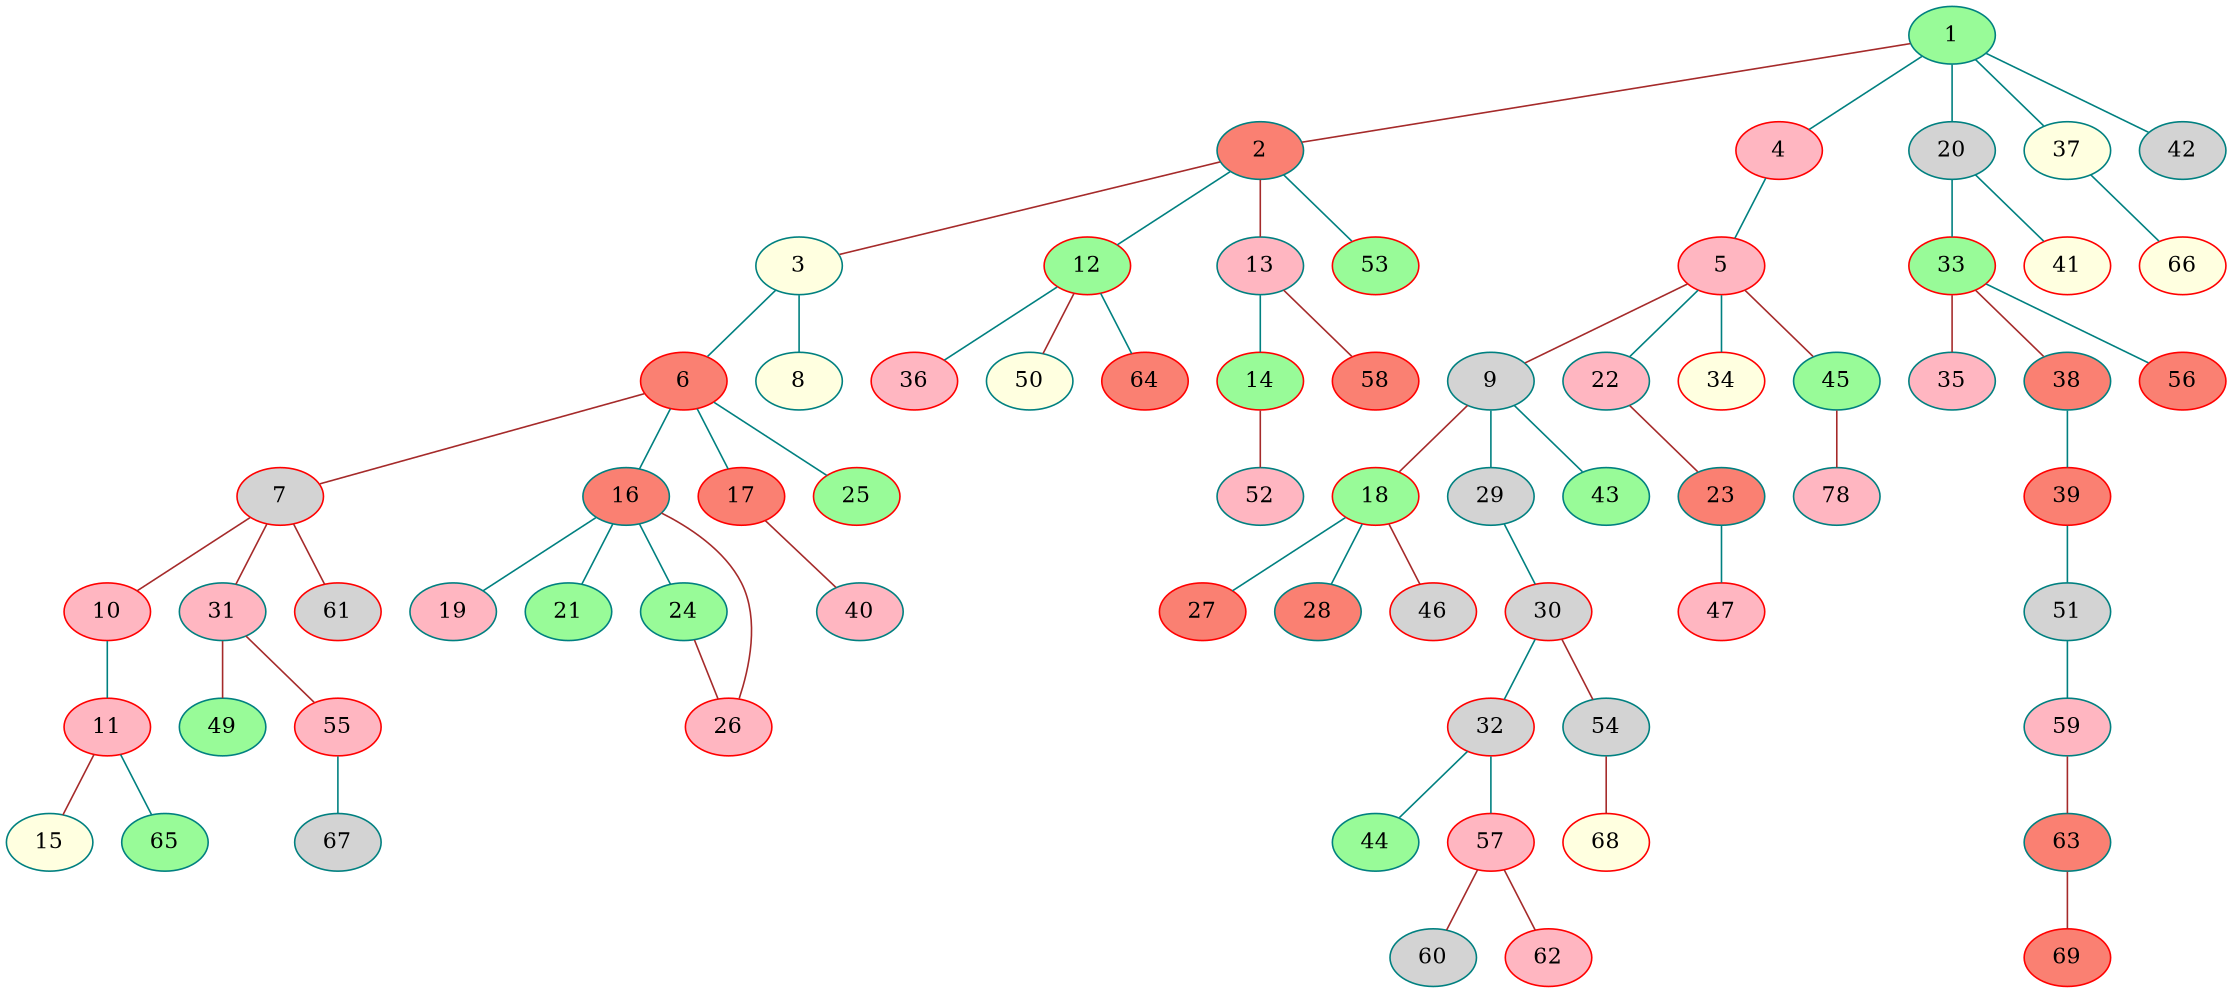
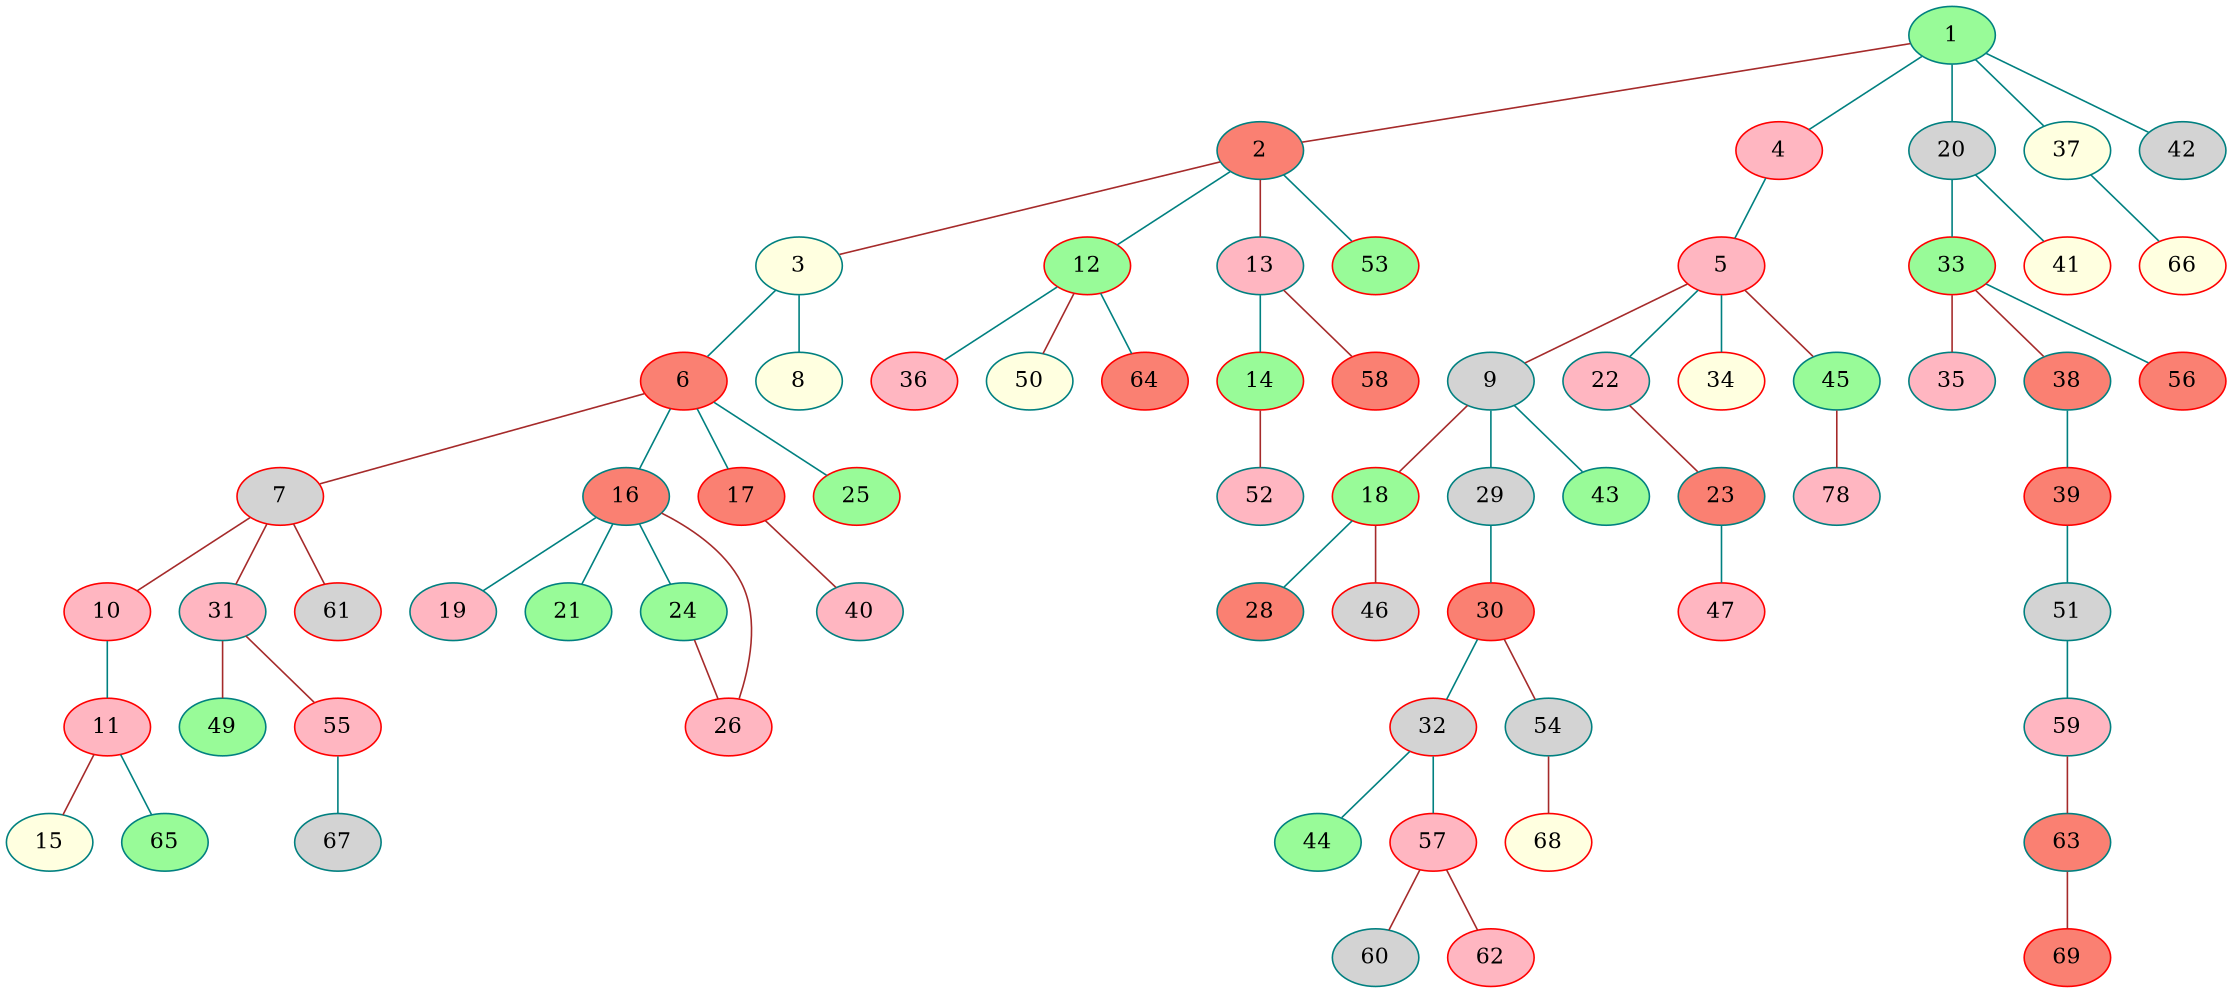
(1203, 612) -> none
(1549, 612) -> (1491, 612)
